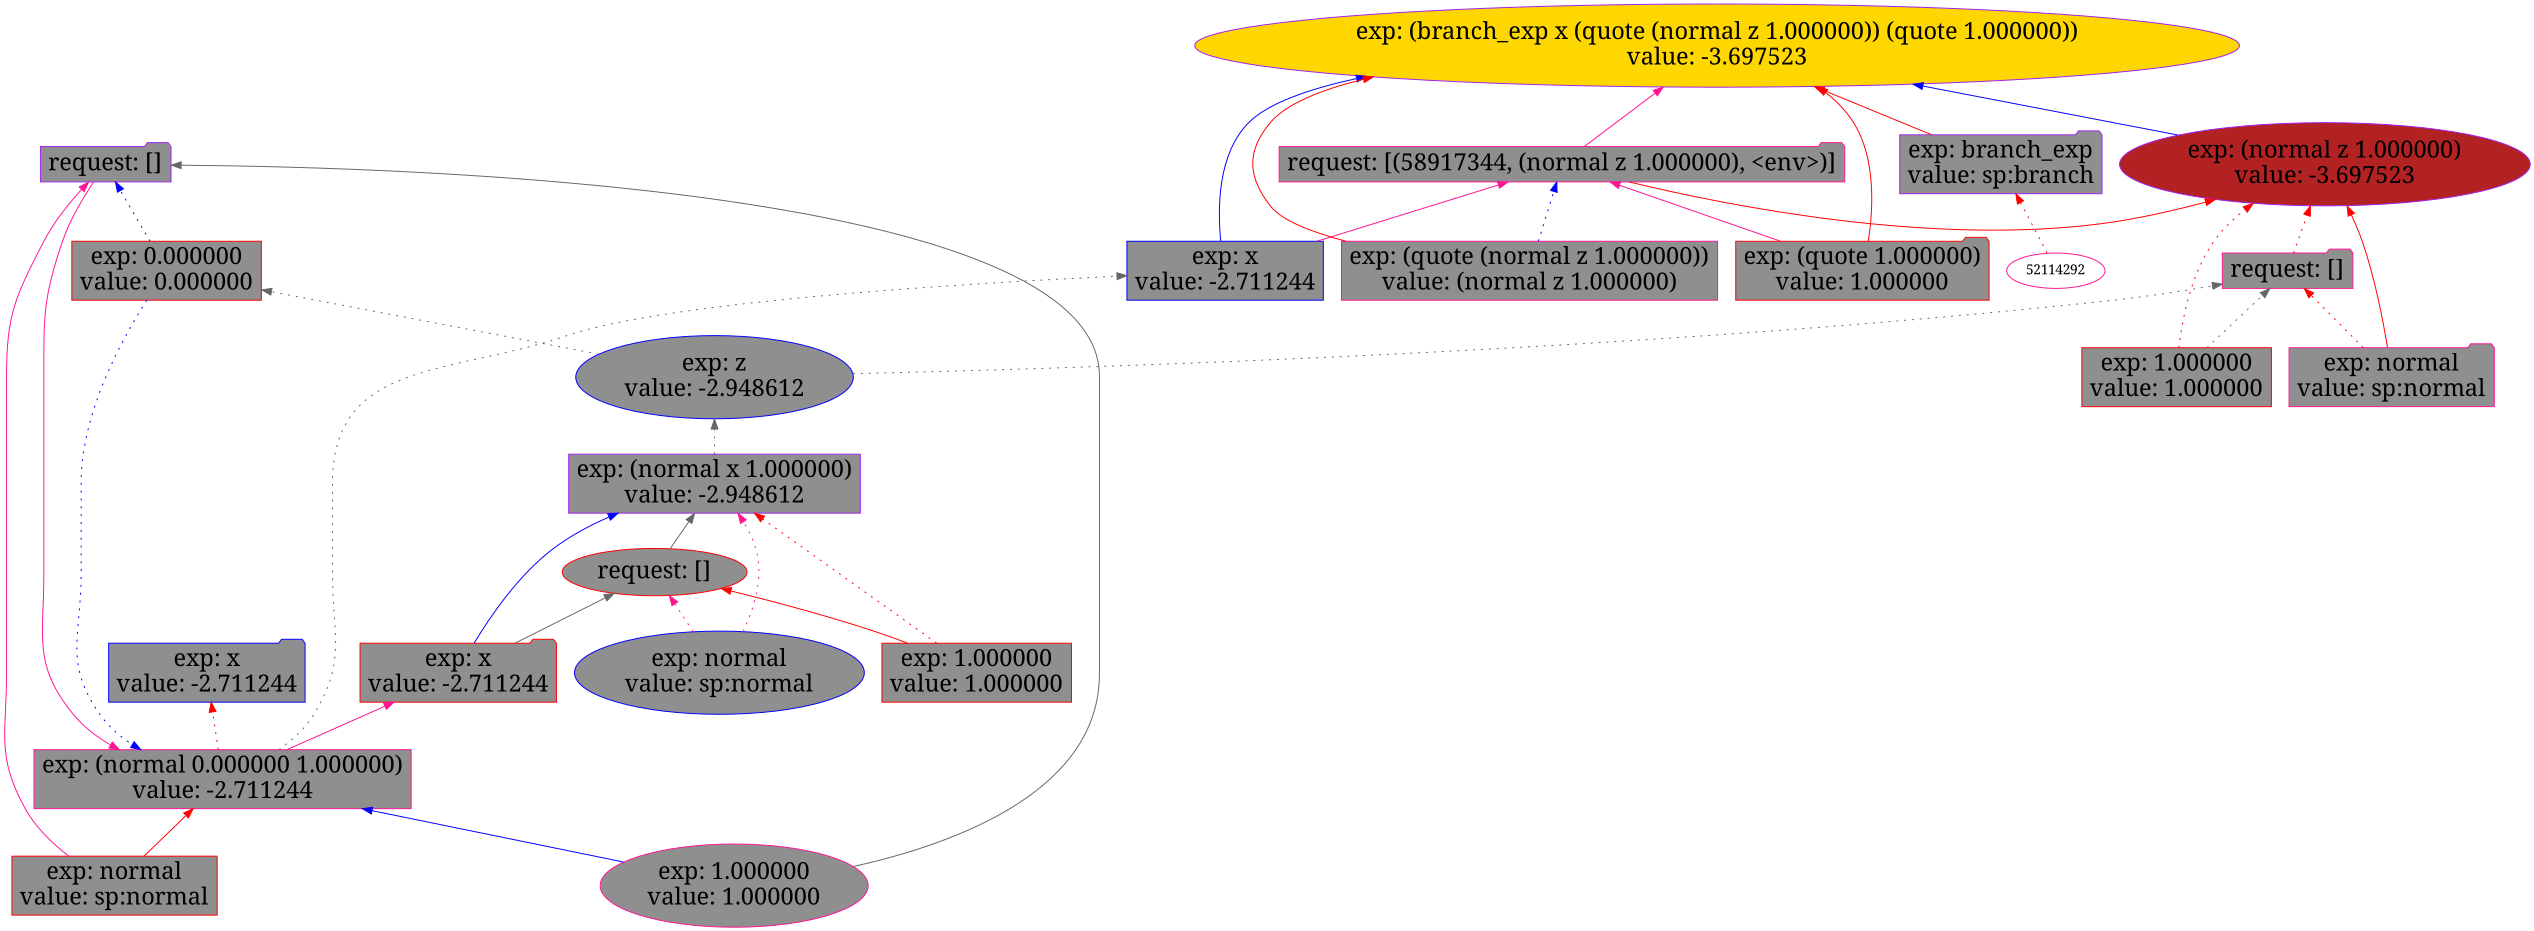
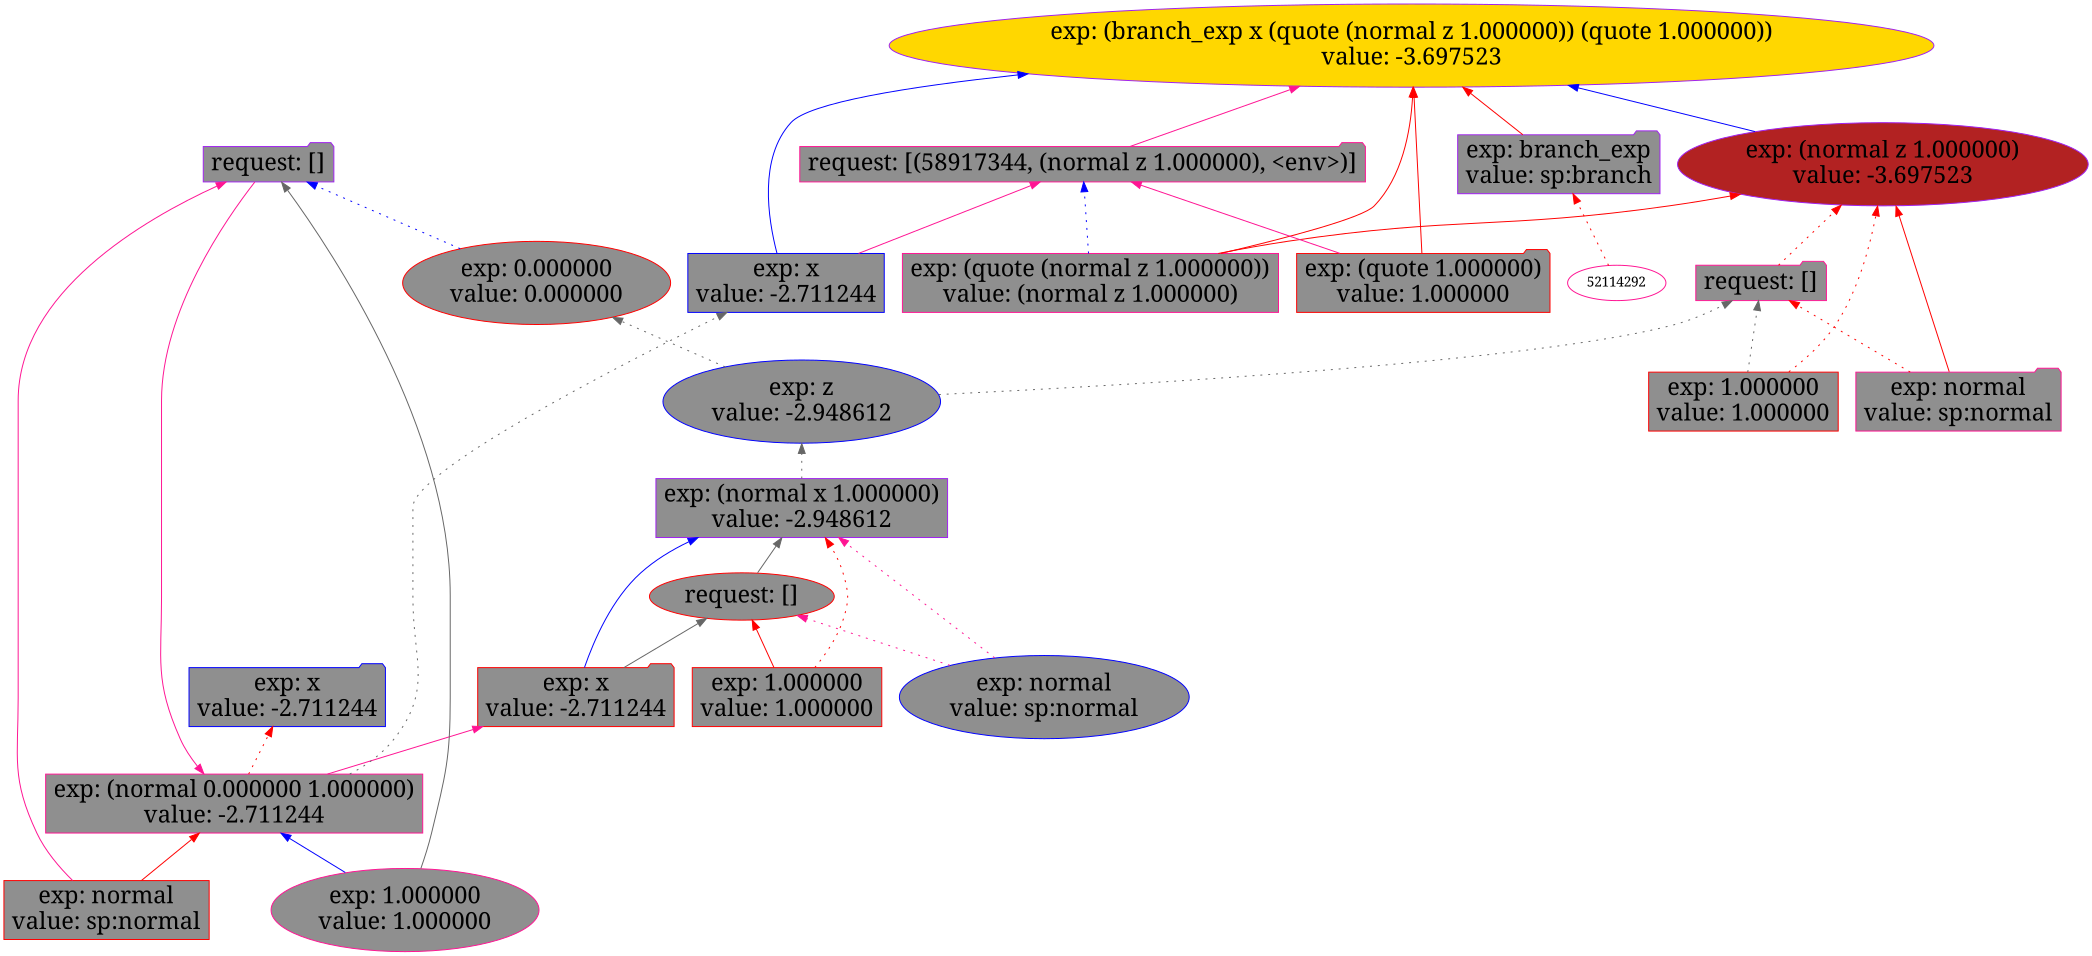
(1917, 227) -> (1474, 223)
(167, 271) -> (537, 283)
(81, 525) -> none
